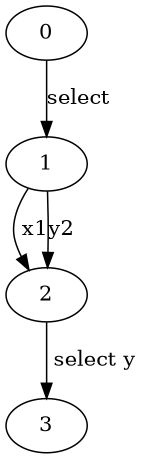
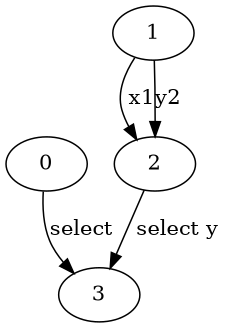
(47, 91) -> (46, 229)
